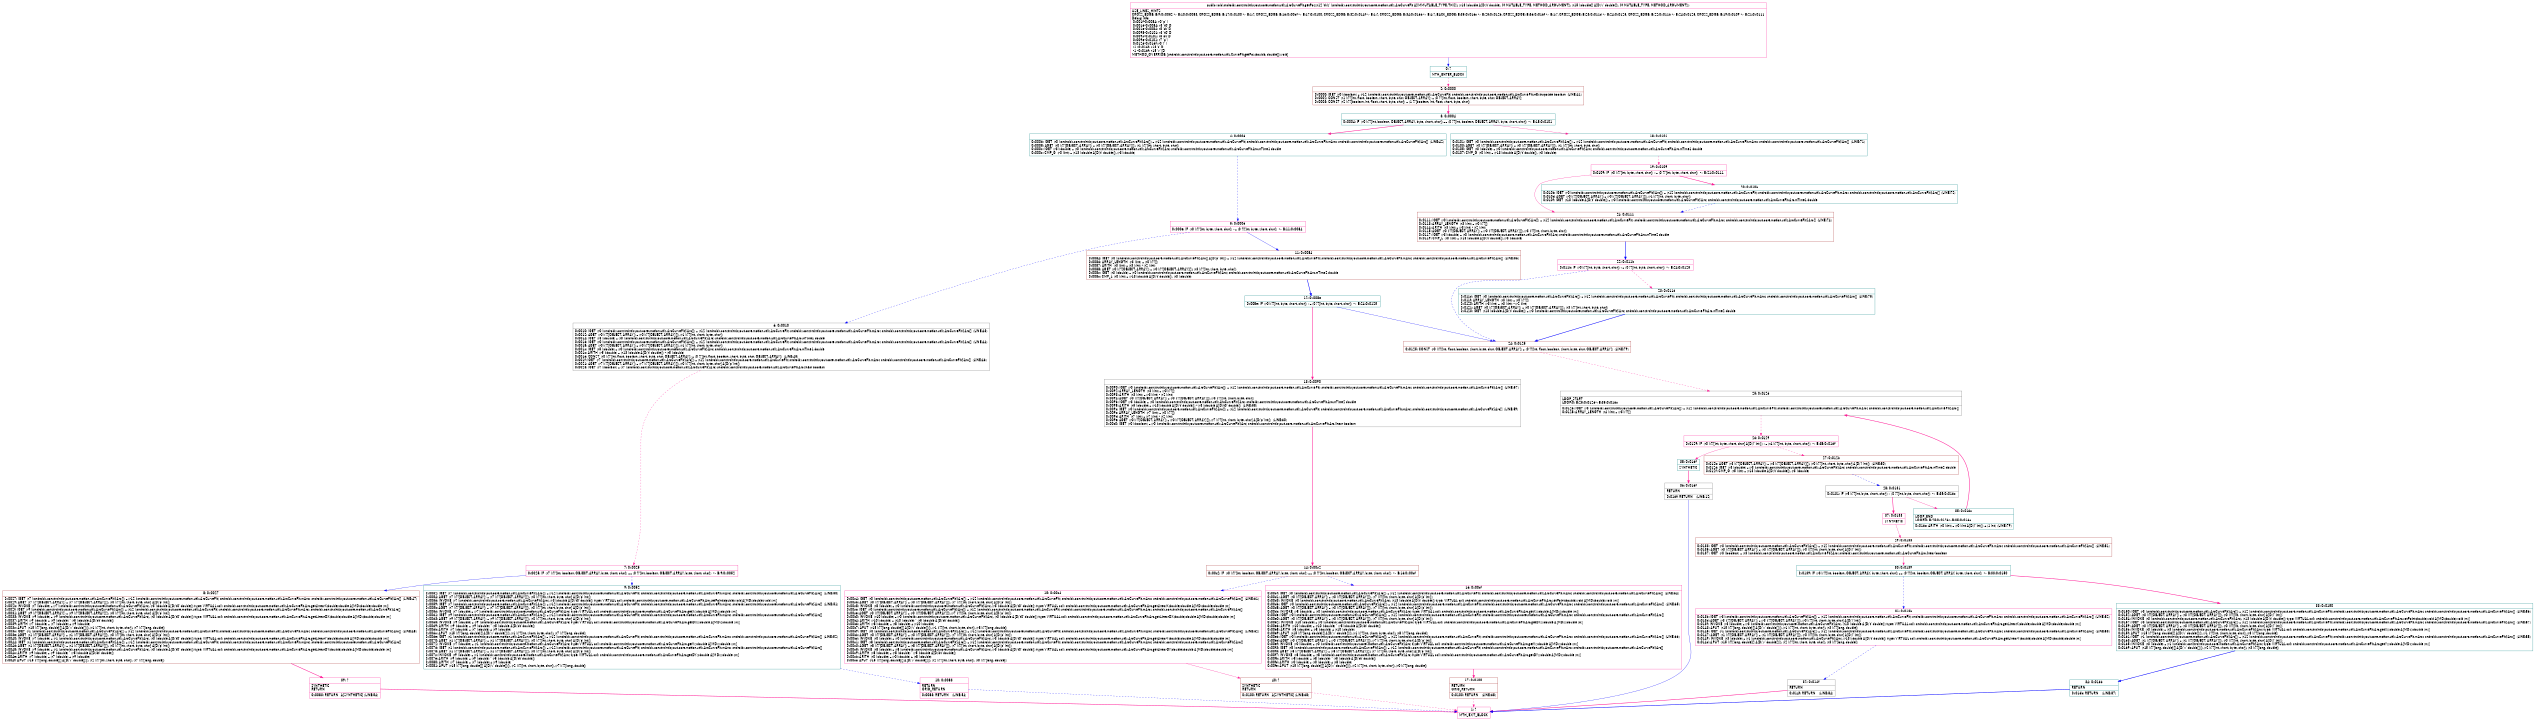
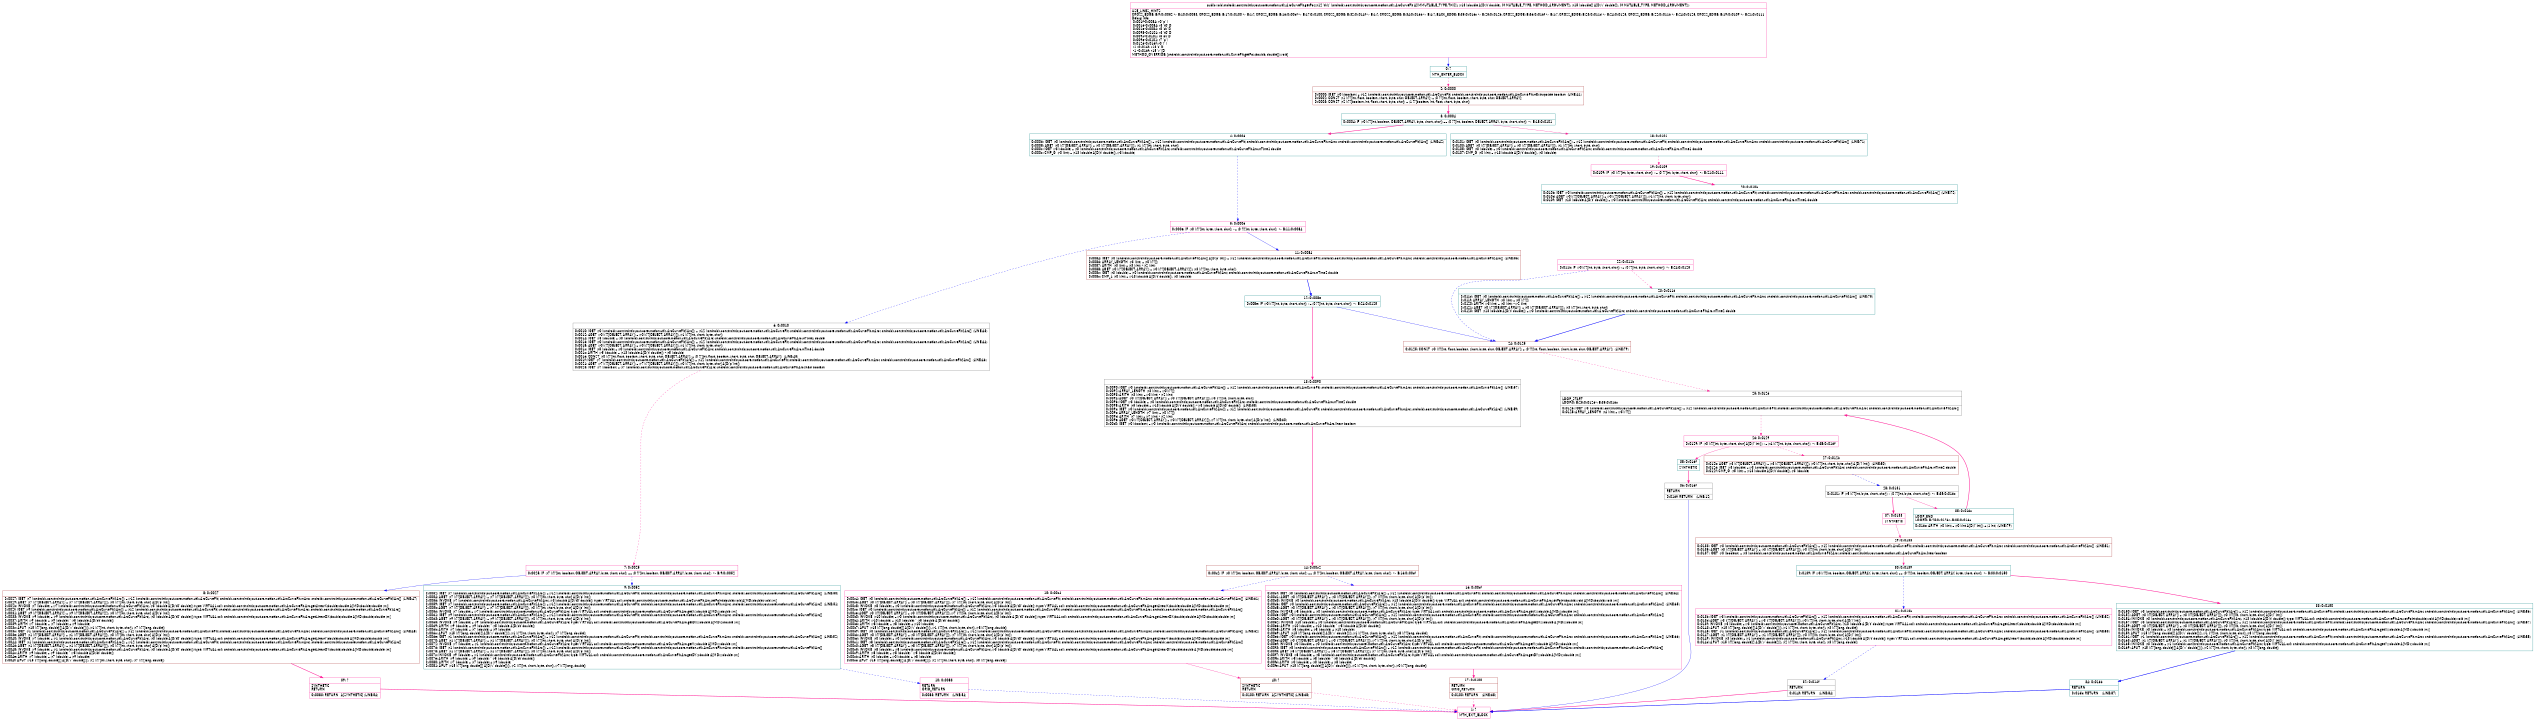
(1625, 227) -> none
